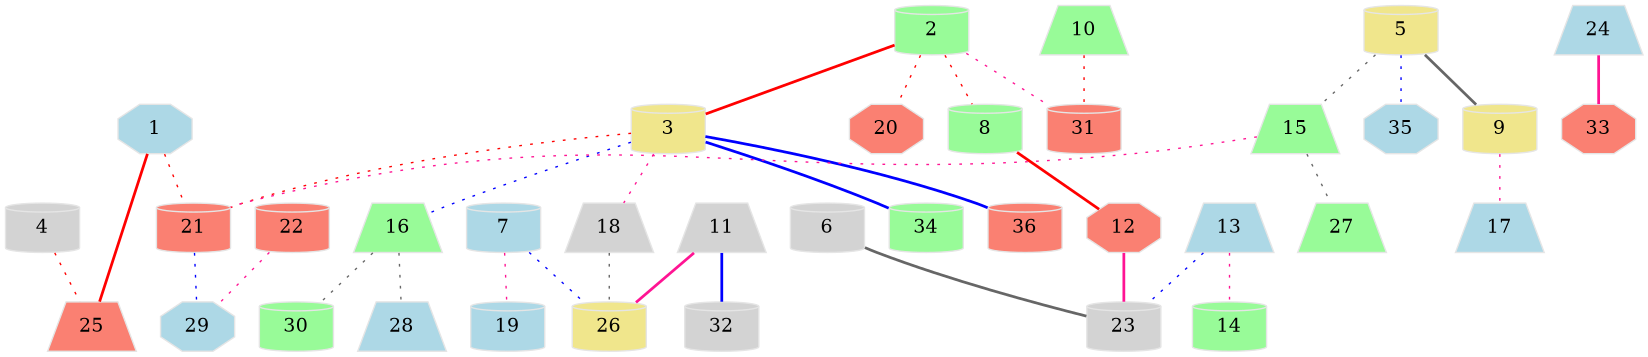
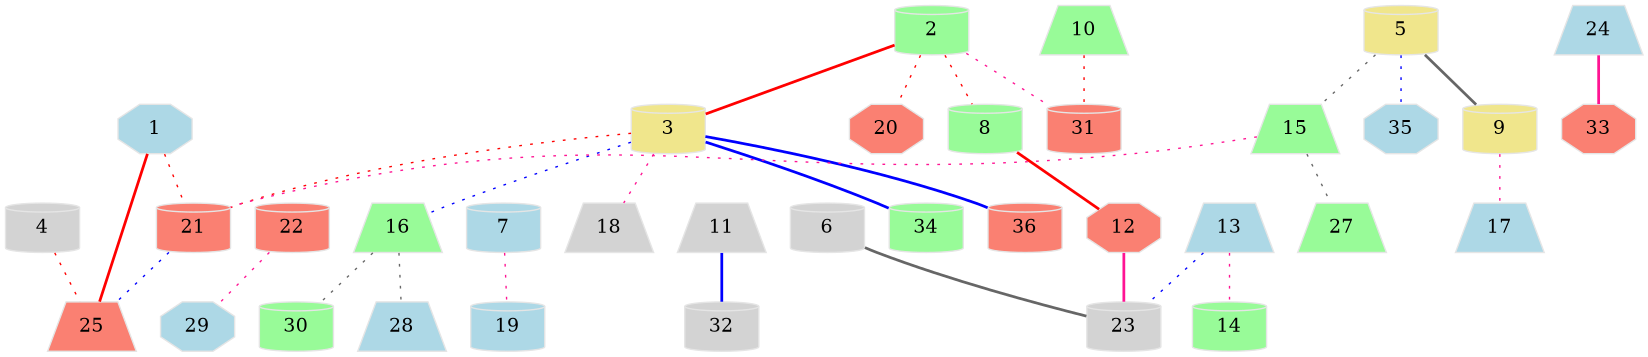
(196, 277) -> (143, 277)
(609, 327) -> none
